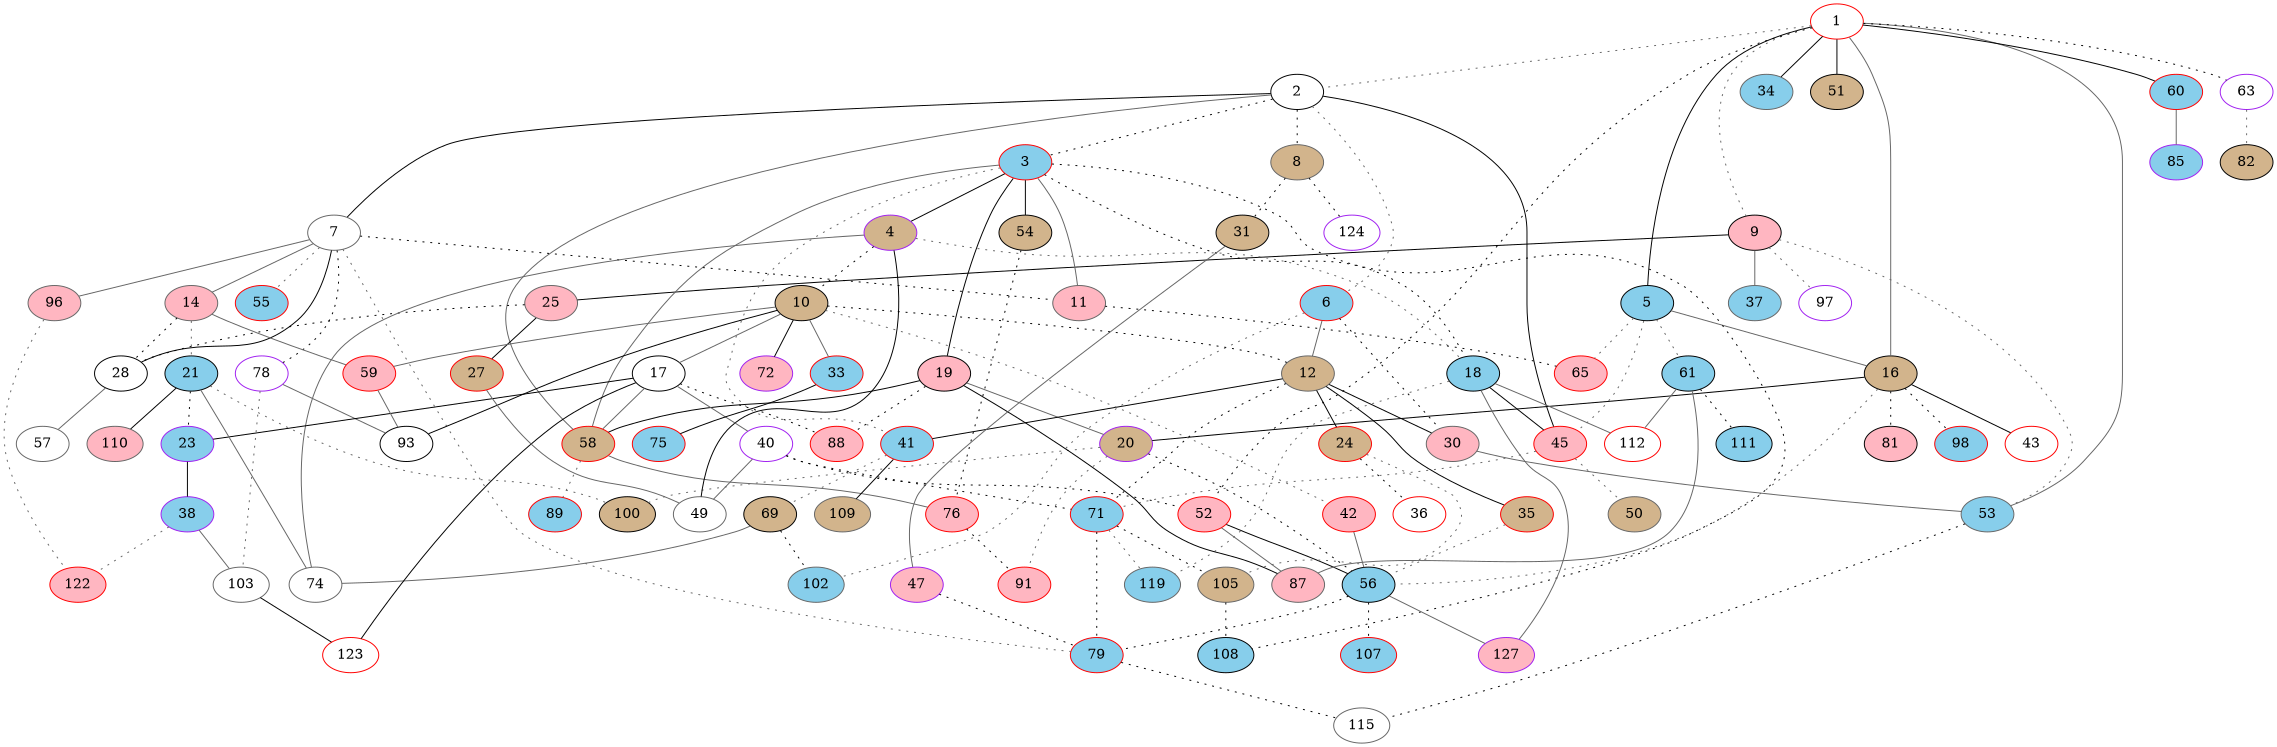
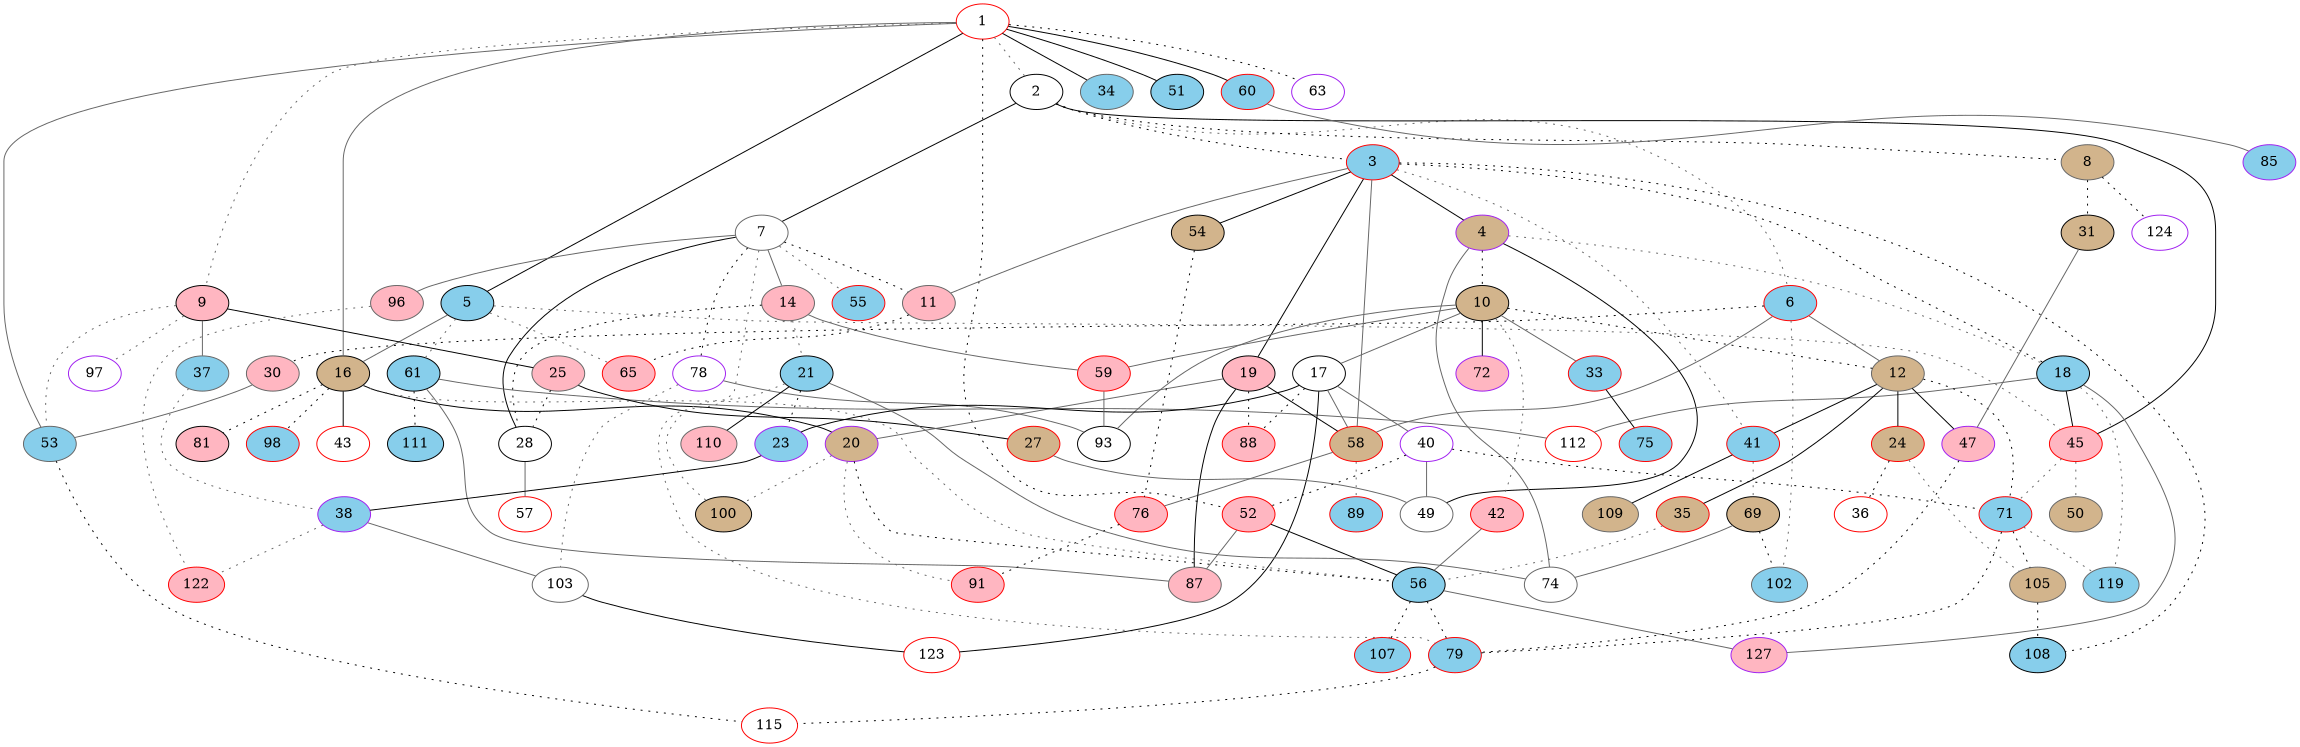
(1837, 92) -> (1177, 92)
(2247, 162) -> none
(798, 164) -> (1583, 403)
(600, 364) -> (1213, 356)
(1380, 409) -> (1933, 409)
(43, 444) -> (525, 514)
none -> (201, 482)
(1362, 726) -> (770, 726)
